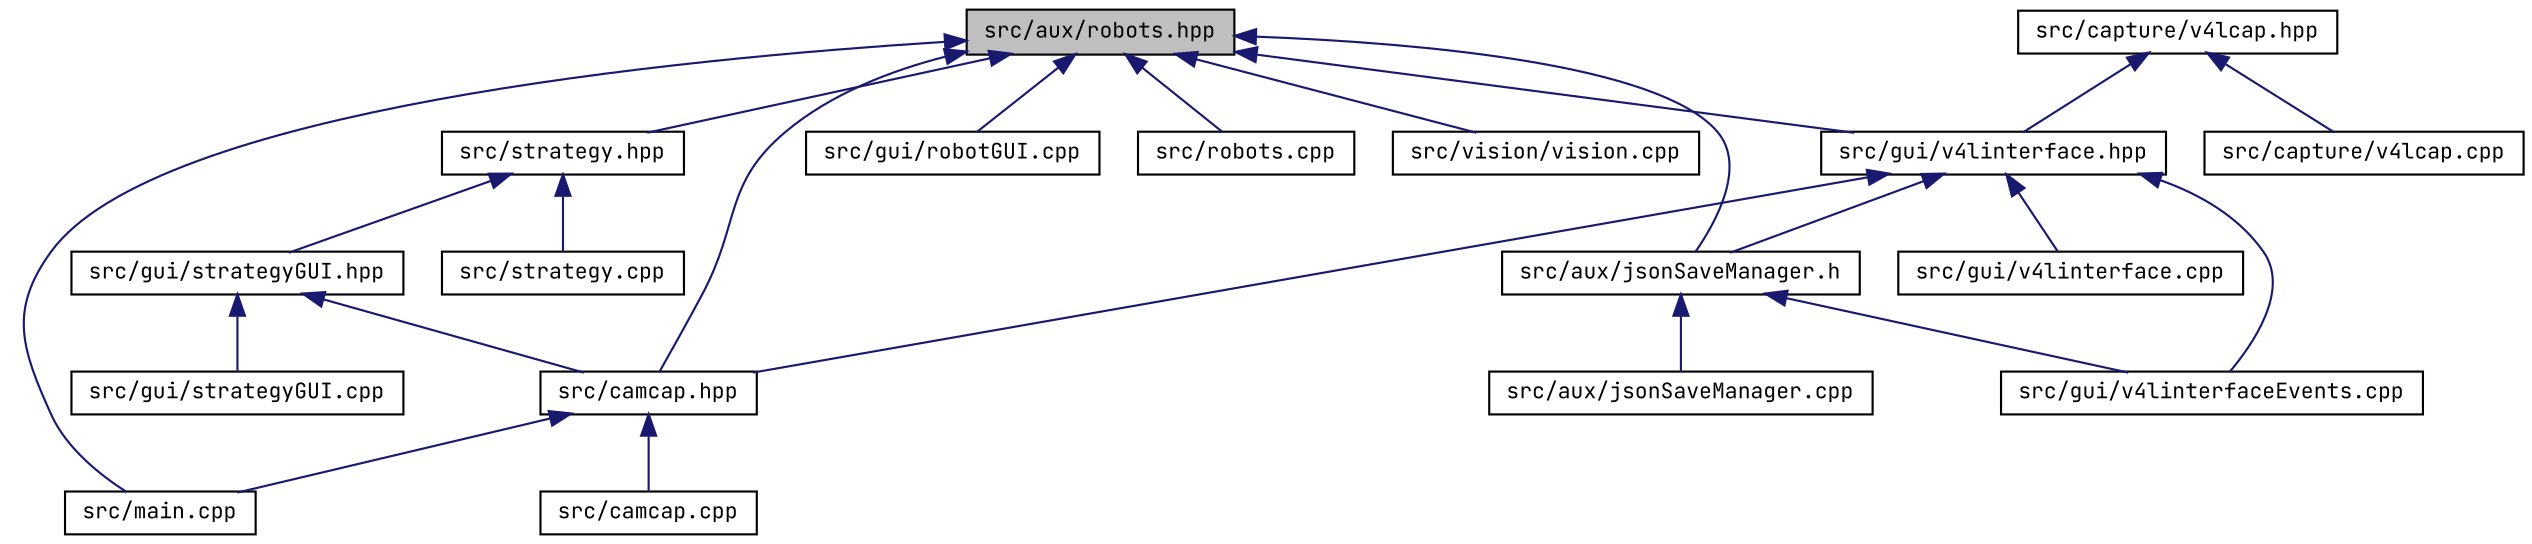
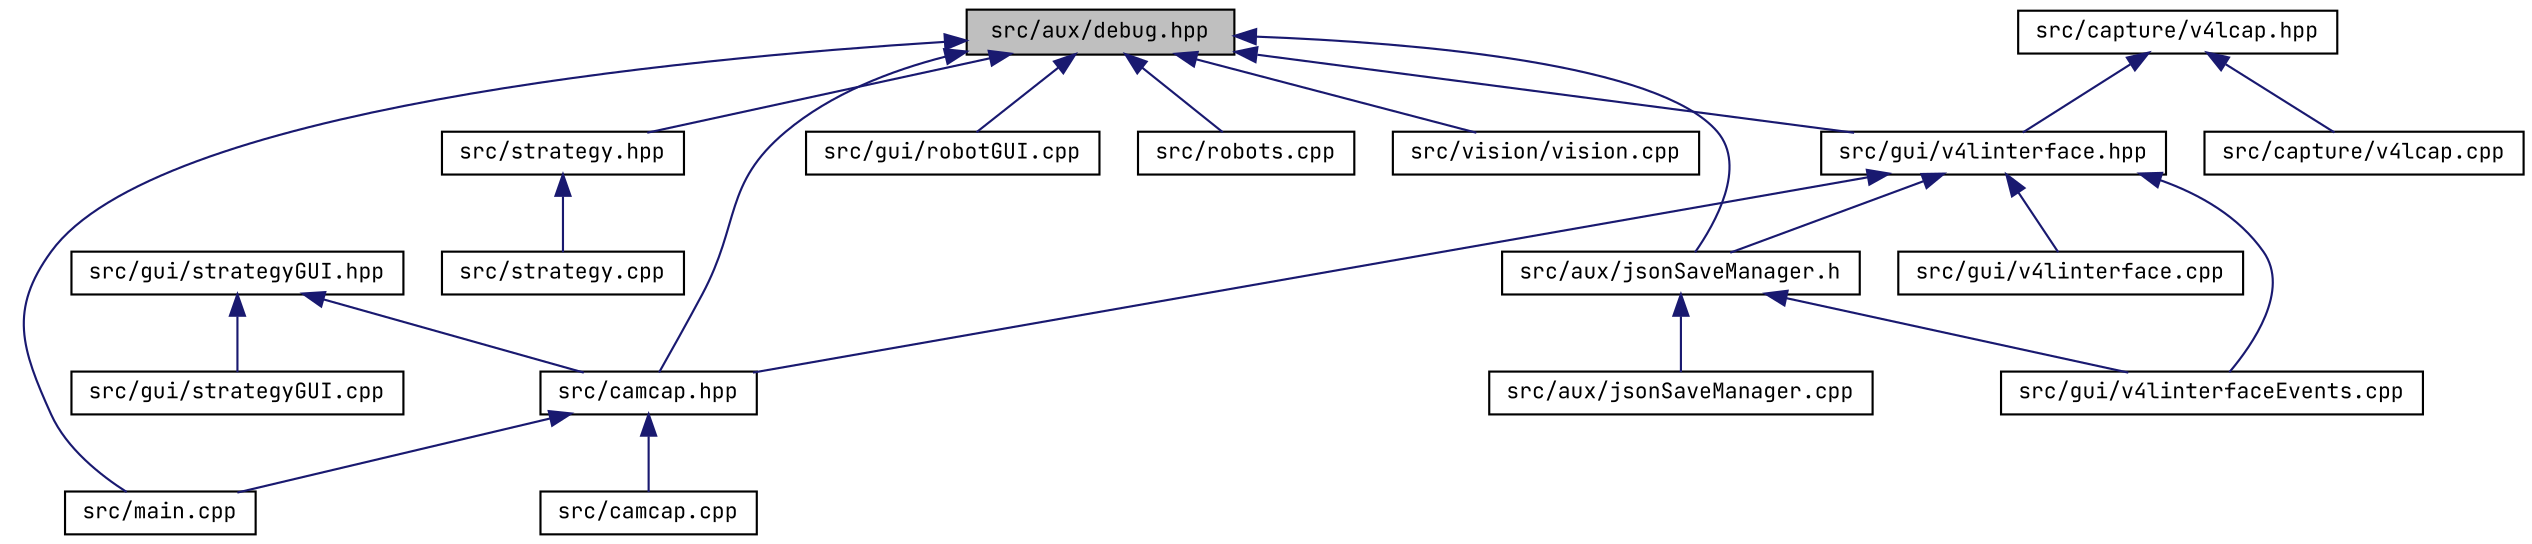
(1101, 32) -> (1101, 32)
(390, 217) -> none
